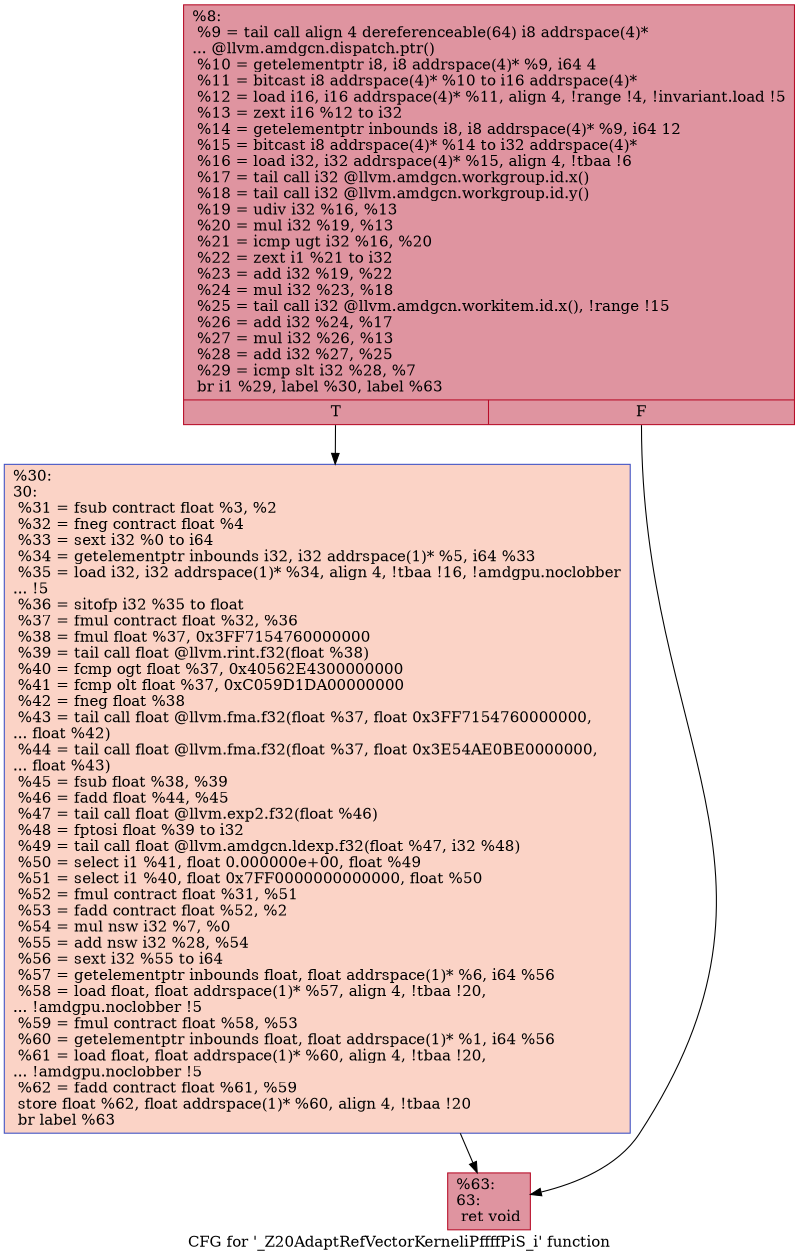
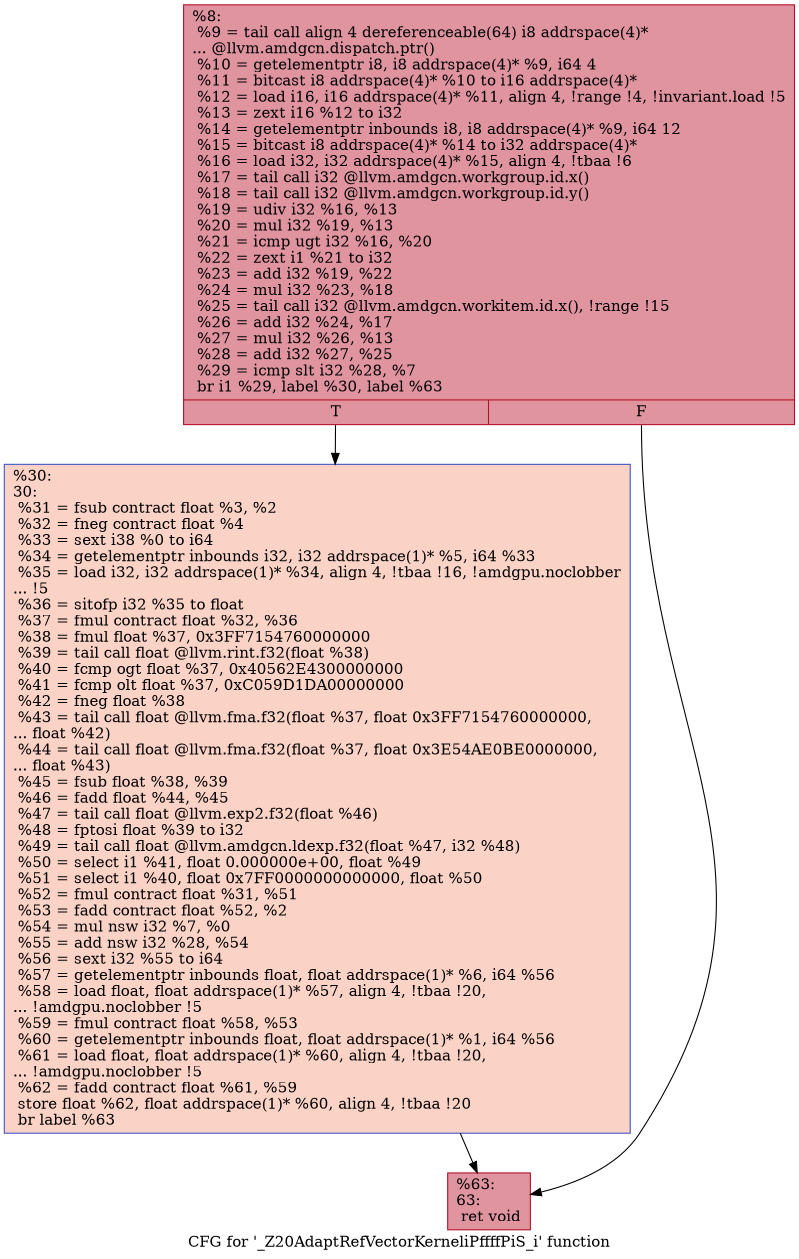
(113, 541) -> (113, 541)
